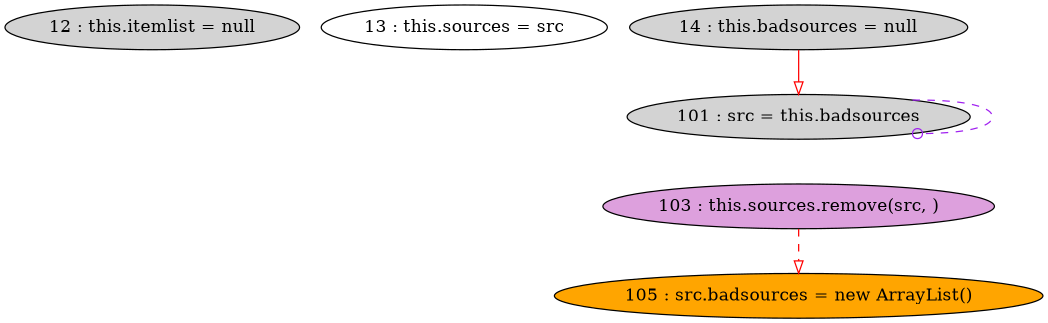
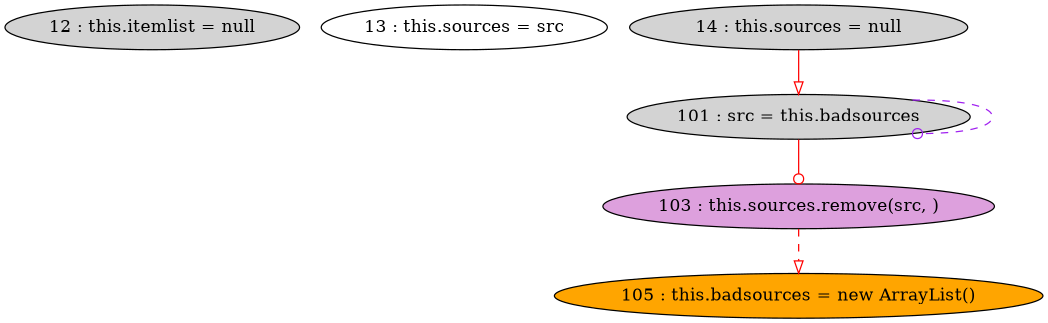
(799, 27) -> (799, 27)
none -> (799, 157)
(799, 296) -> (799, 296)
